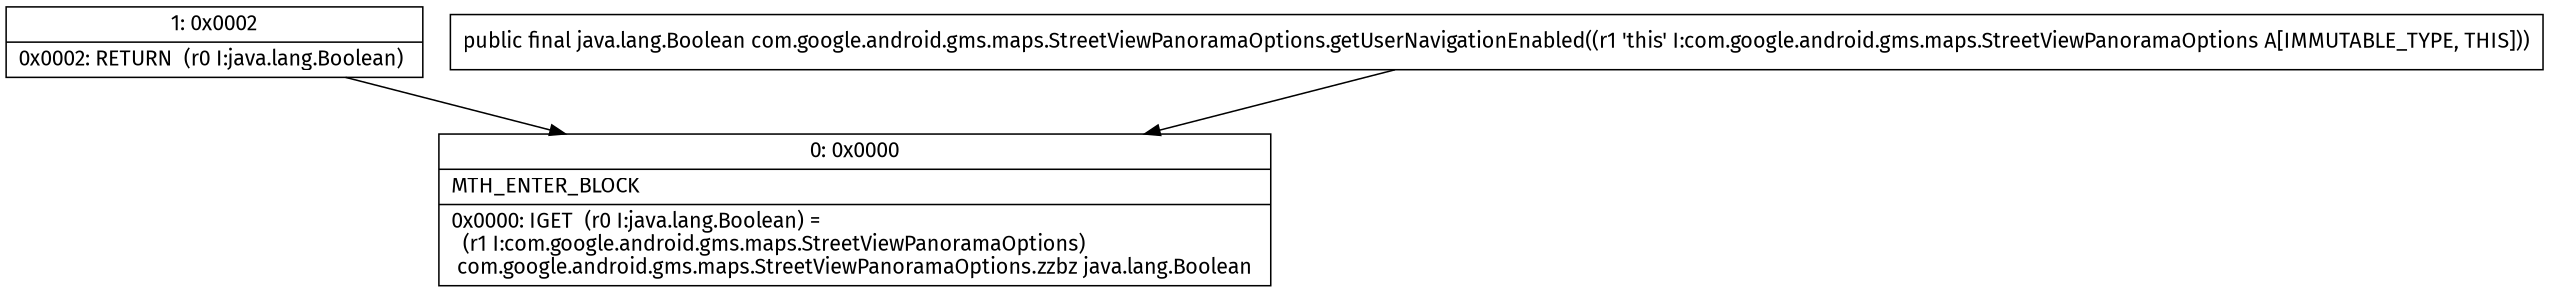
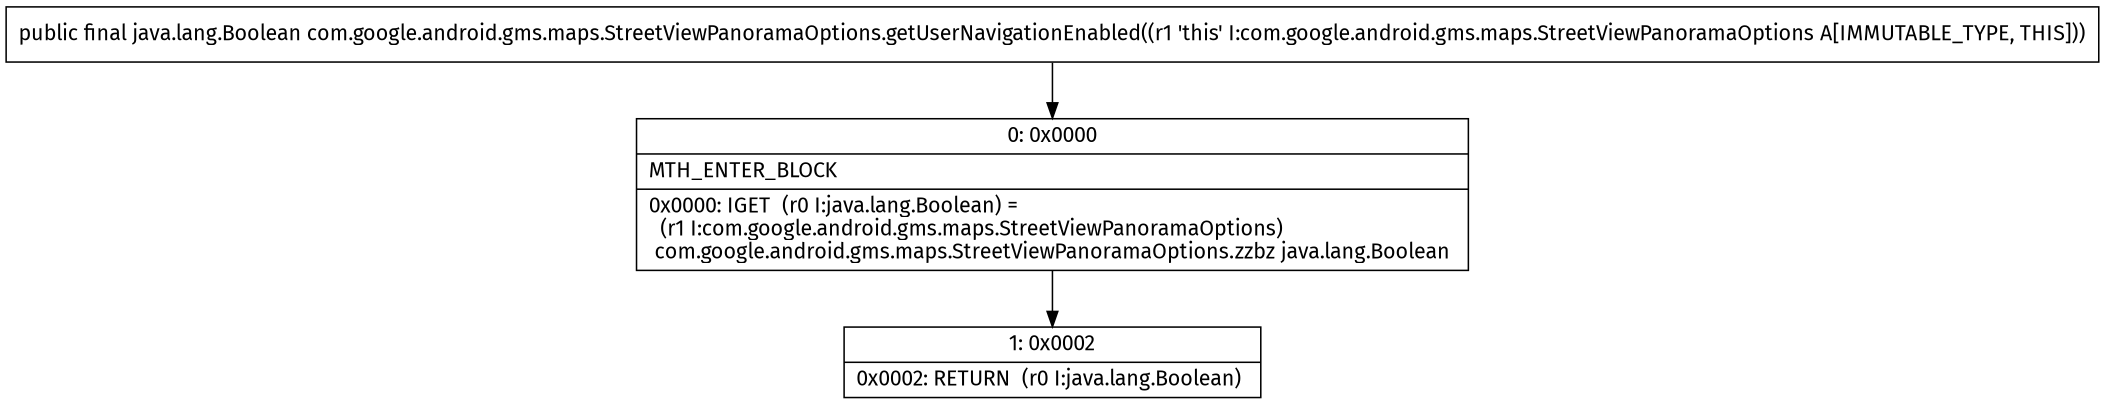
(448, 104) -> (1052, 291)
